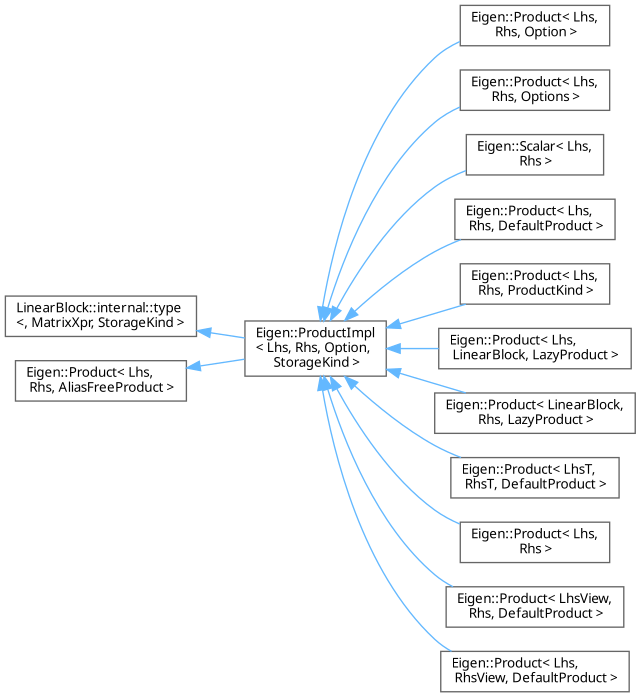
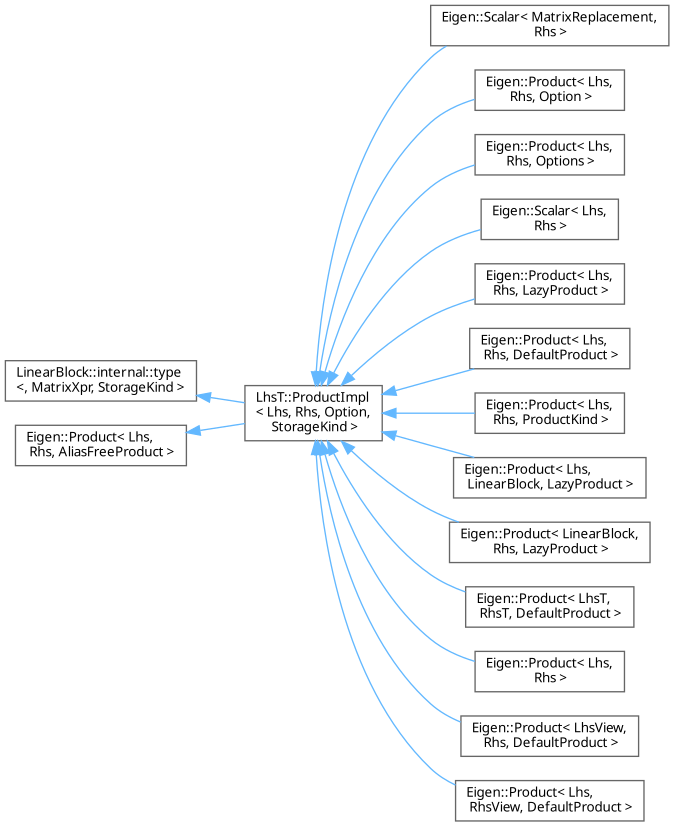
none -> (550, 26)
none -> (550, 284)
(316, 349) -> (314, 413)
